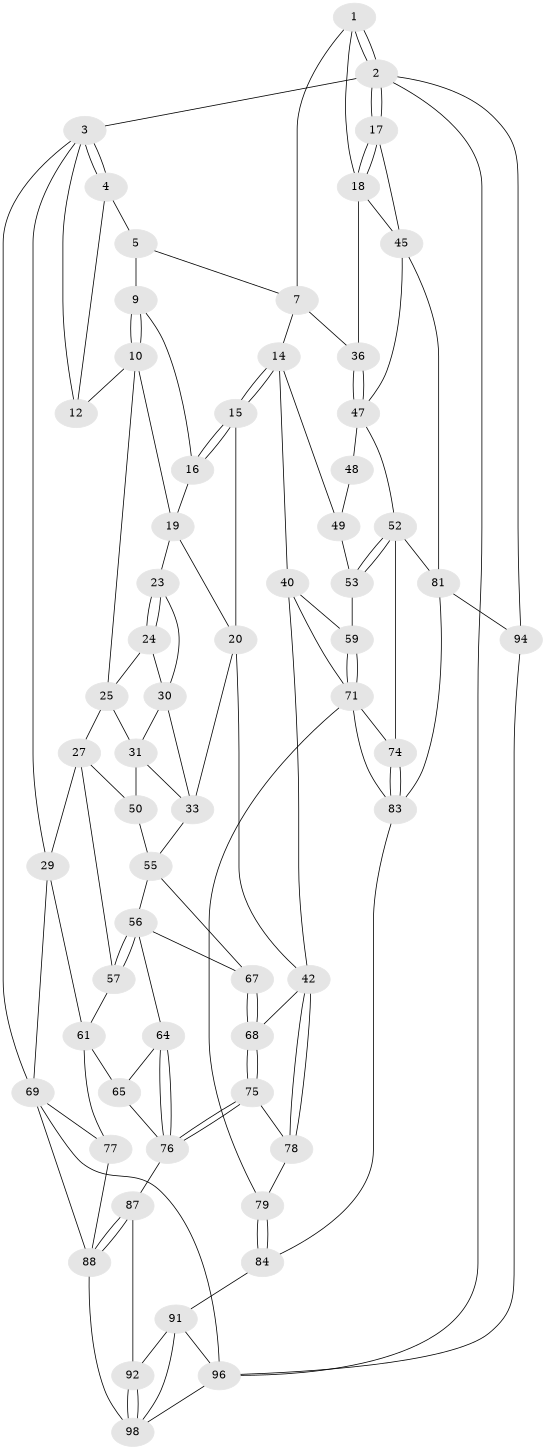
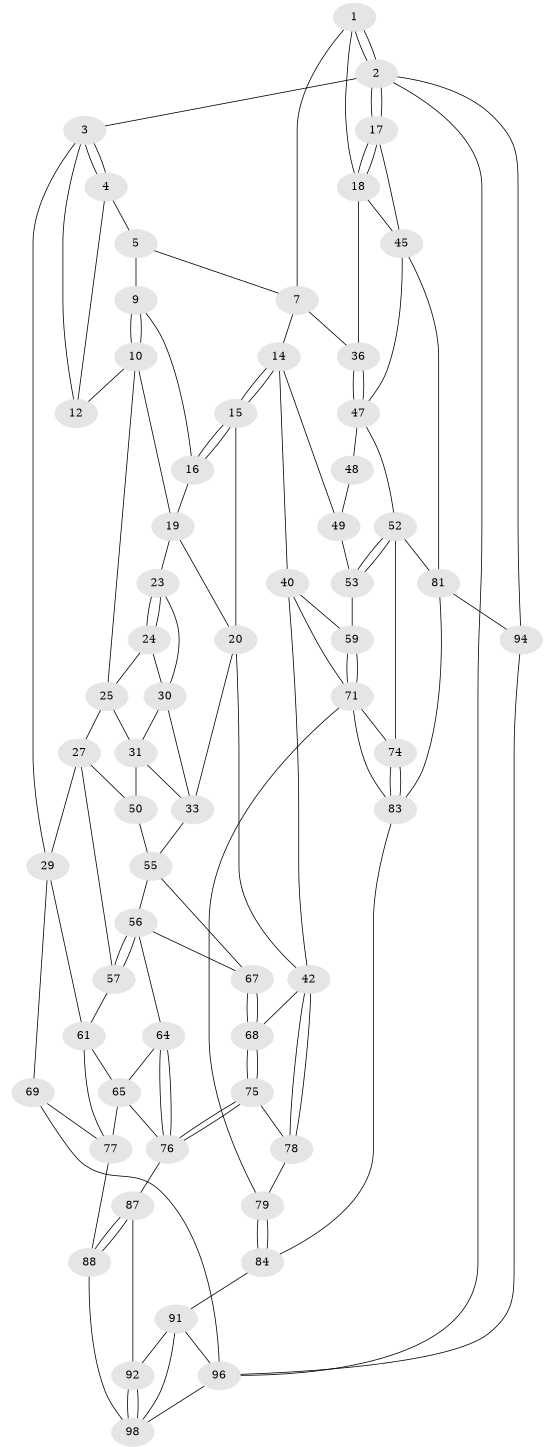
(3, 600) -> none
none -> (115, 1121)
(61, 1178) -> none
